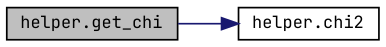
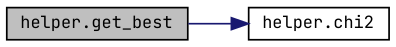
(92, 24) -> (97, 24)
